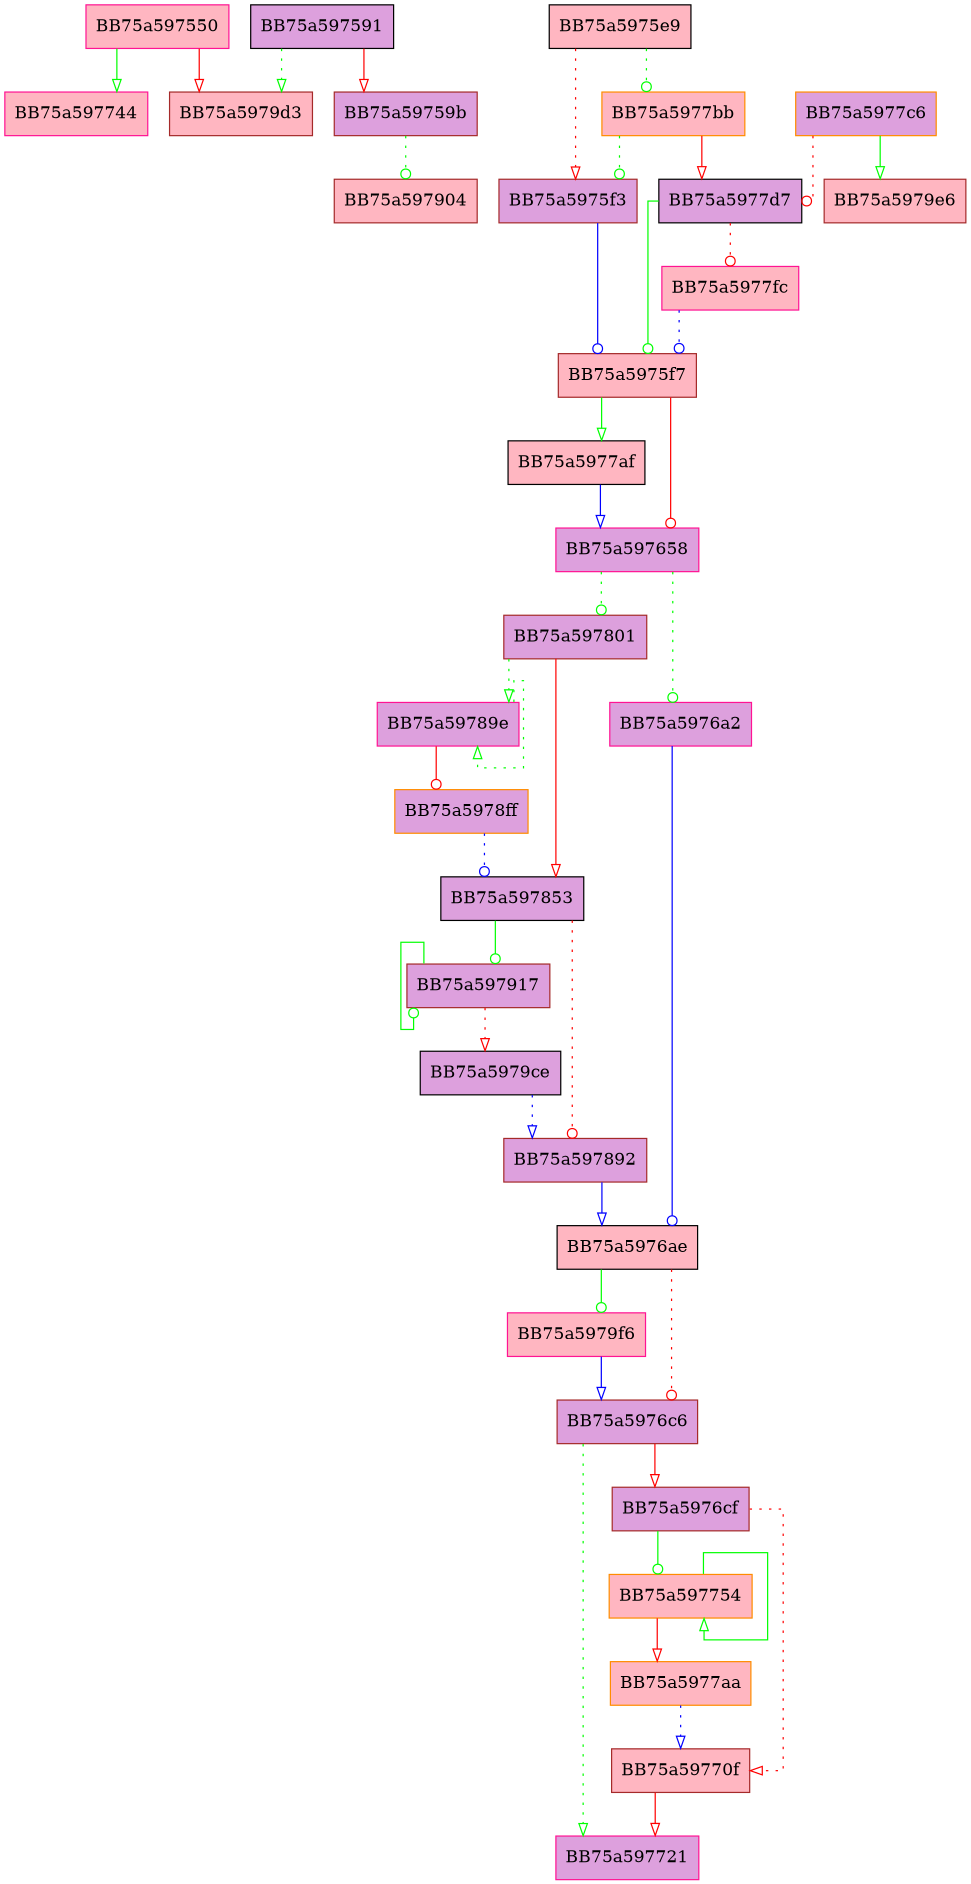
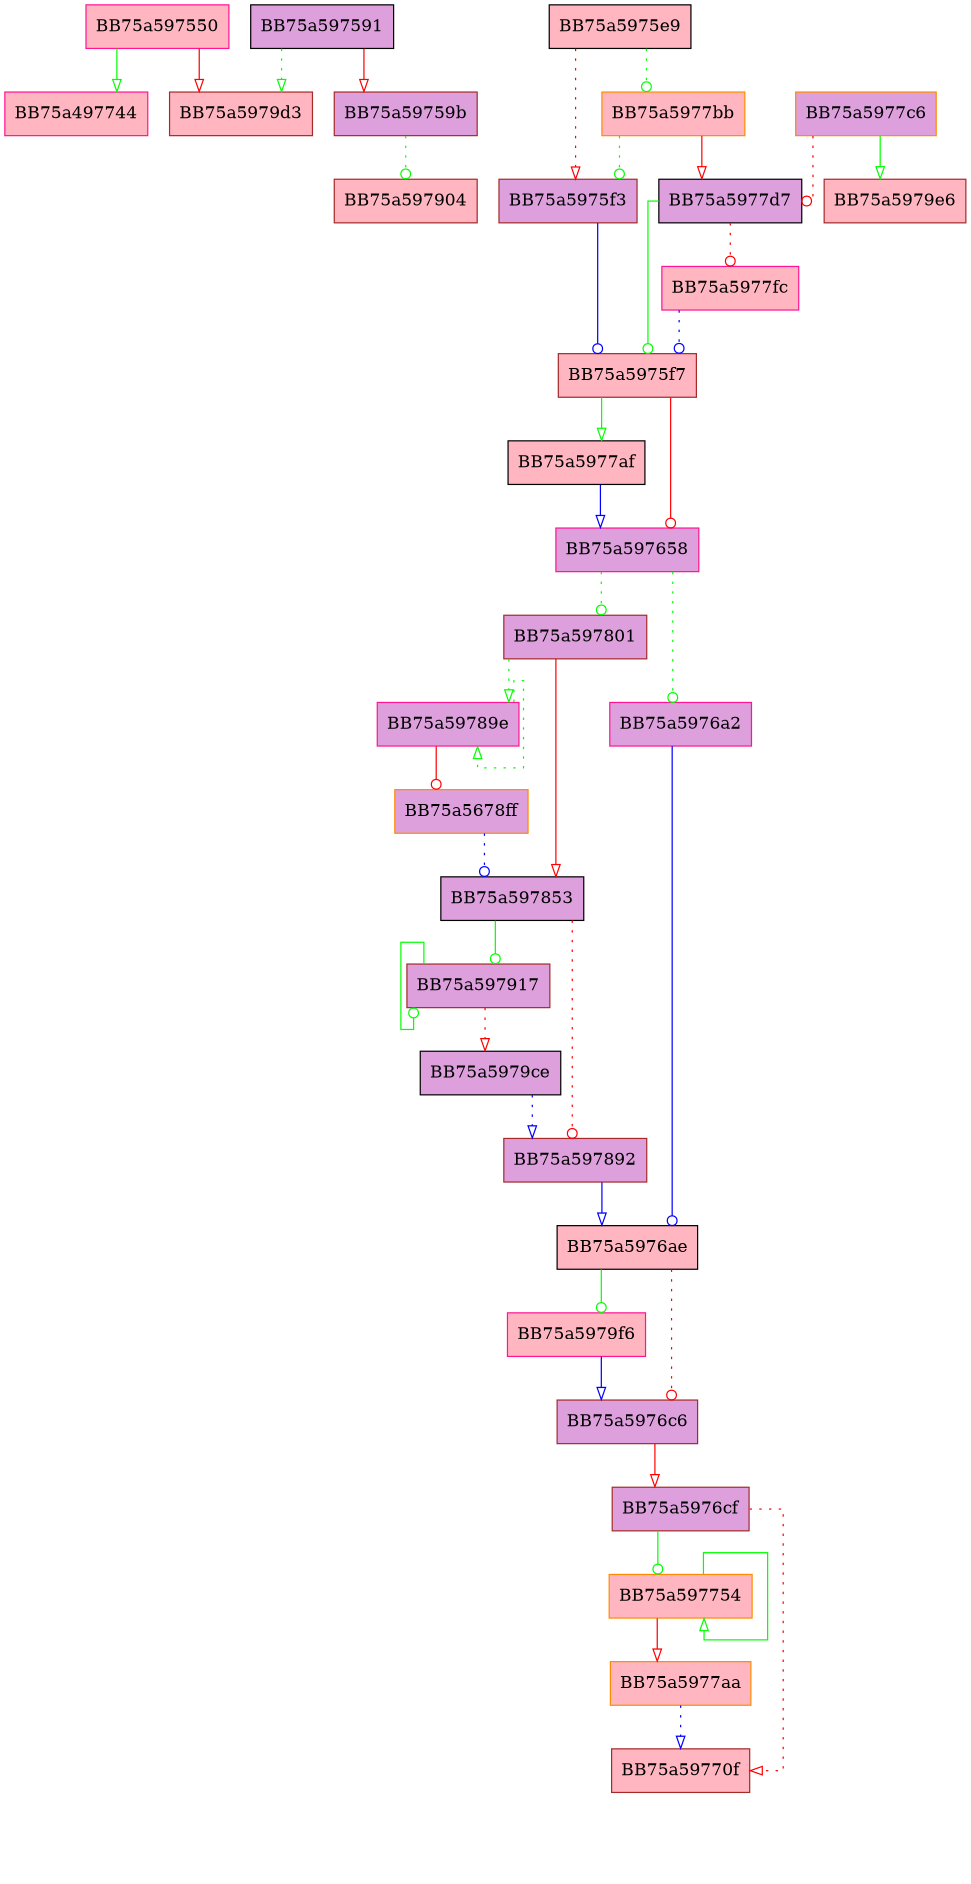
(76, 114) -> (76, 114)
(461, 811) -> (461, 811)
(627, 1858) -> none
